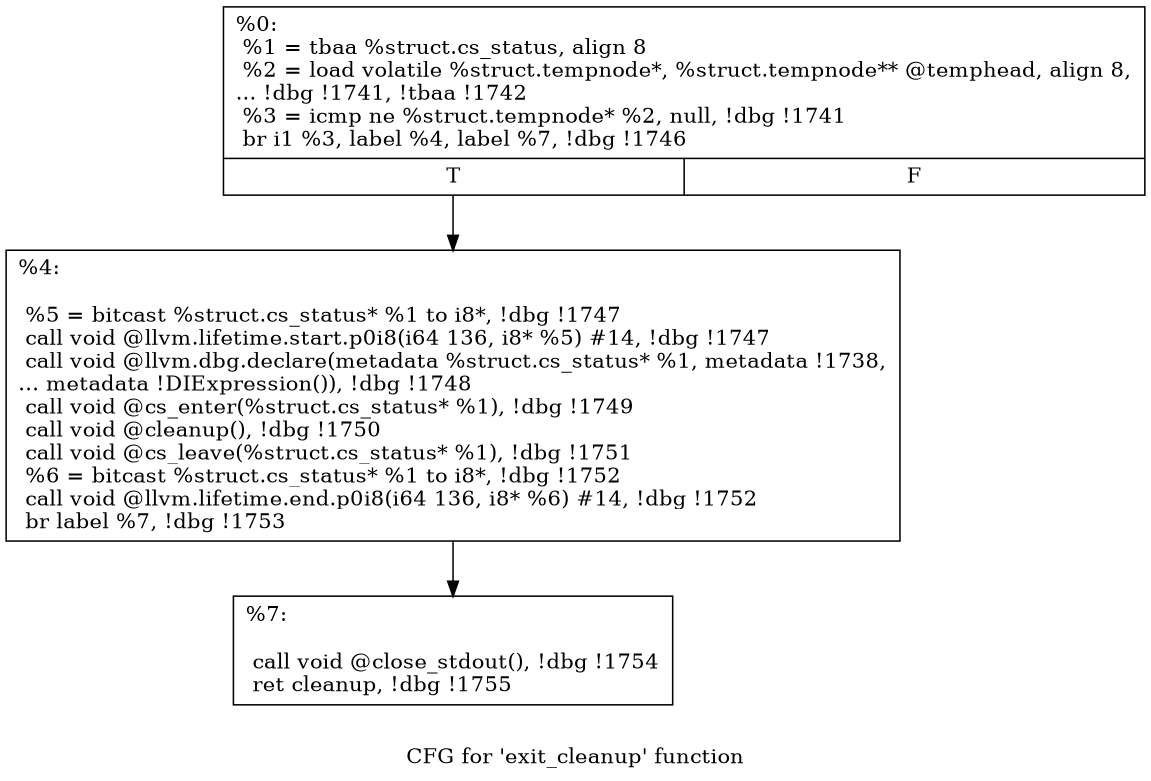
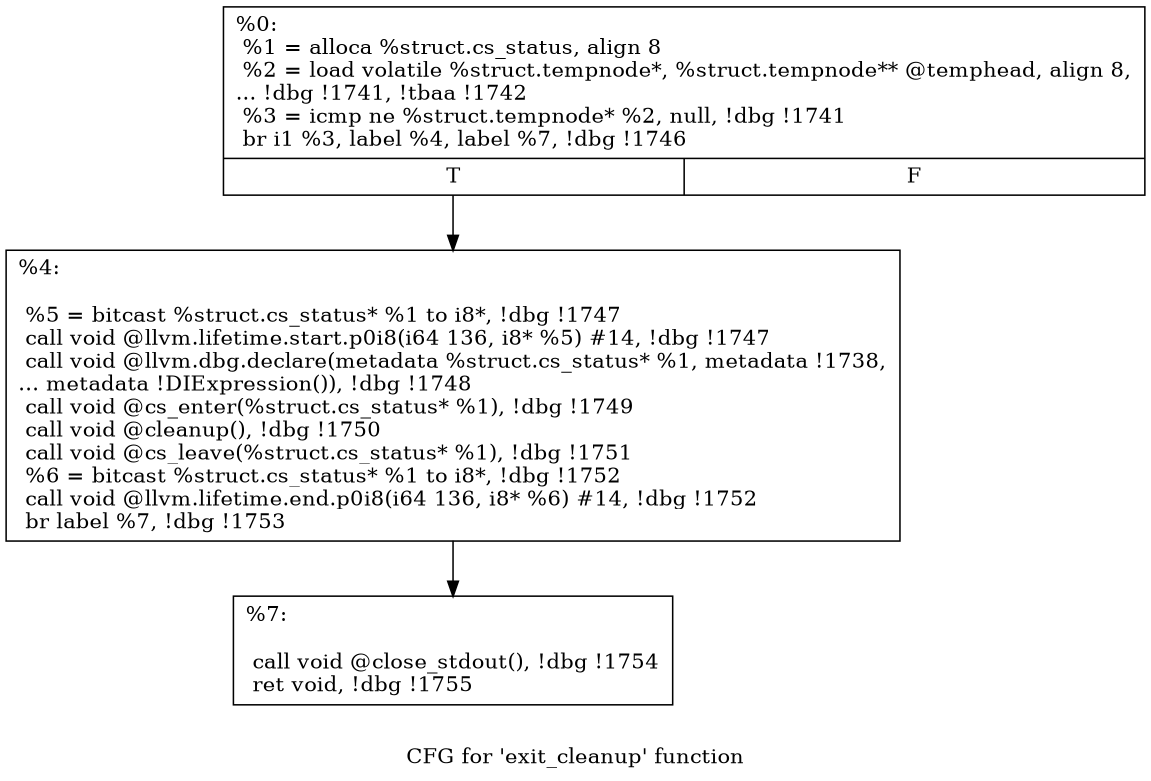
(442, 47) -> (449, 47)
(380, 685) -> (360, 685)
